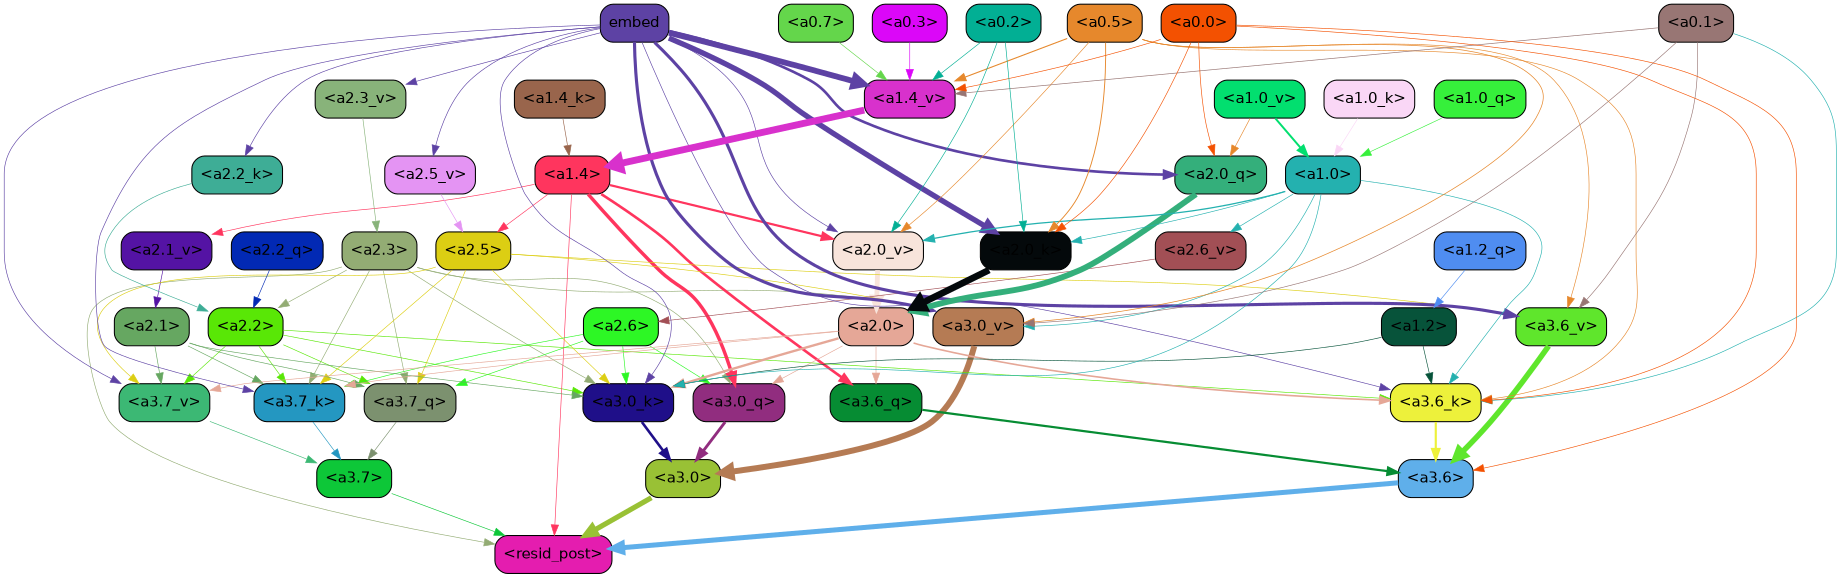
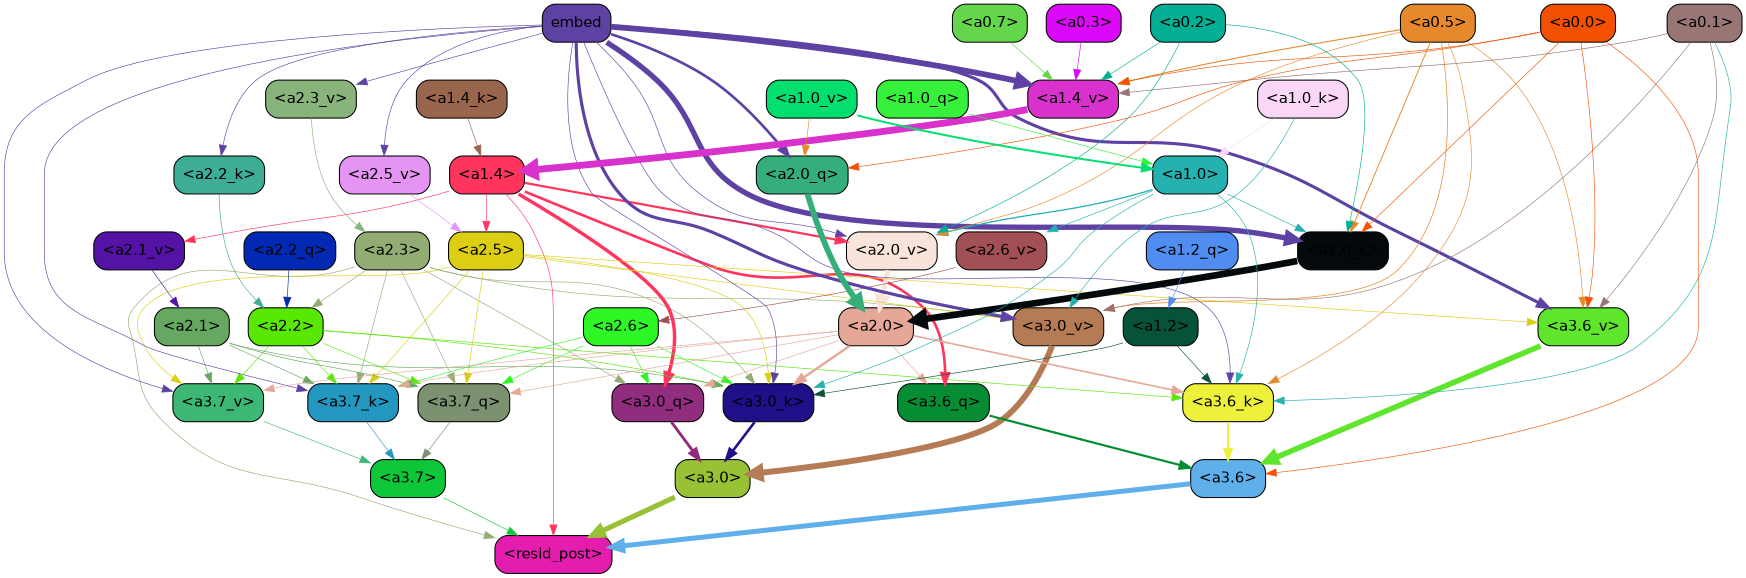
(1716, 108) -> (1594, 170)
(1240, 278) -> (1190, 213)
none -> (664, 366)
